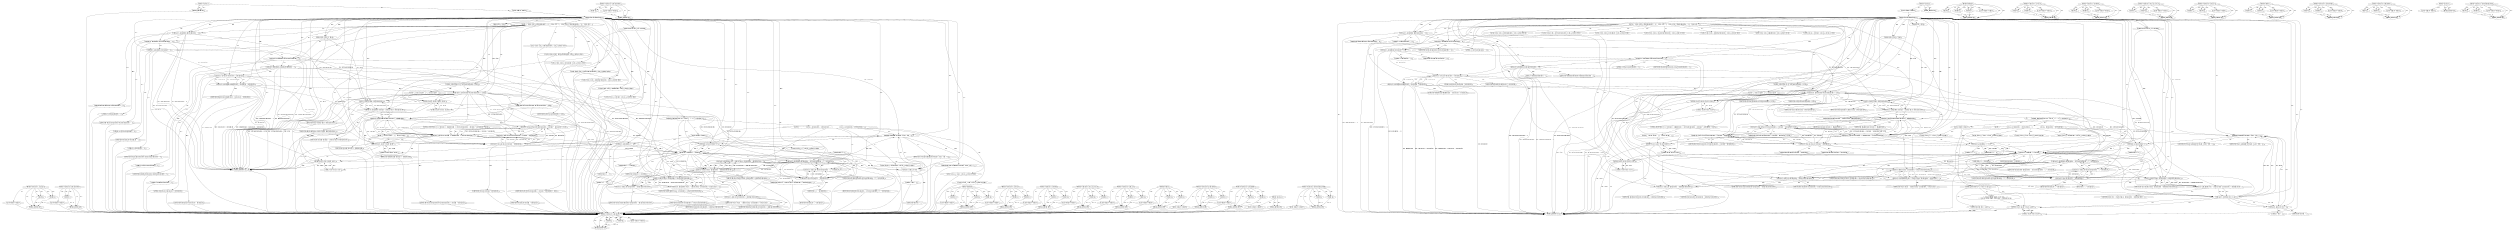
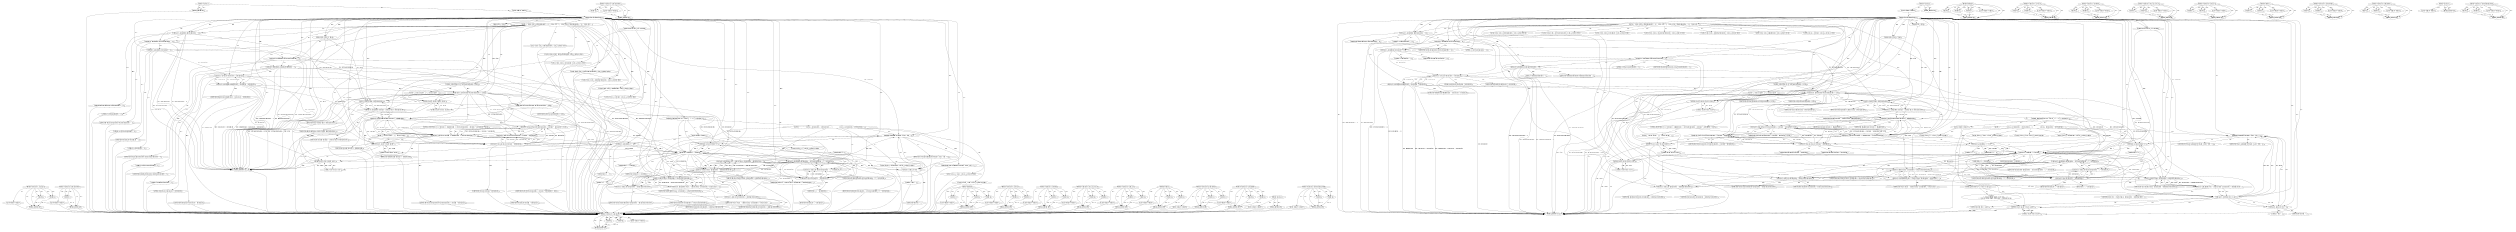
(1957, 199) -> (2103, 202)
